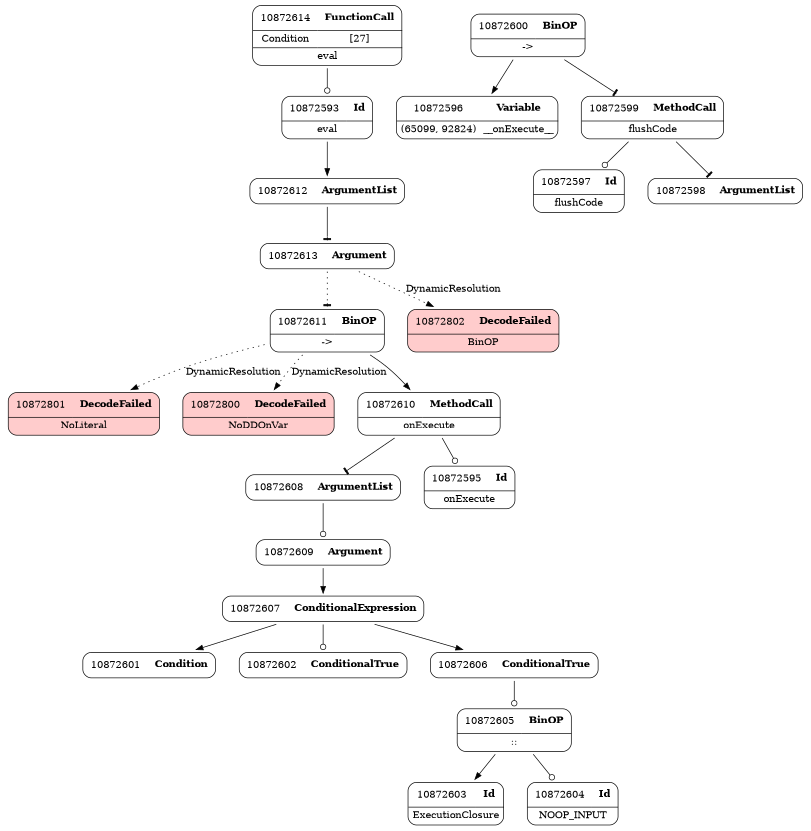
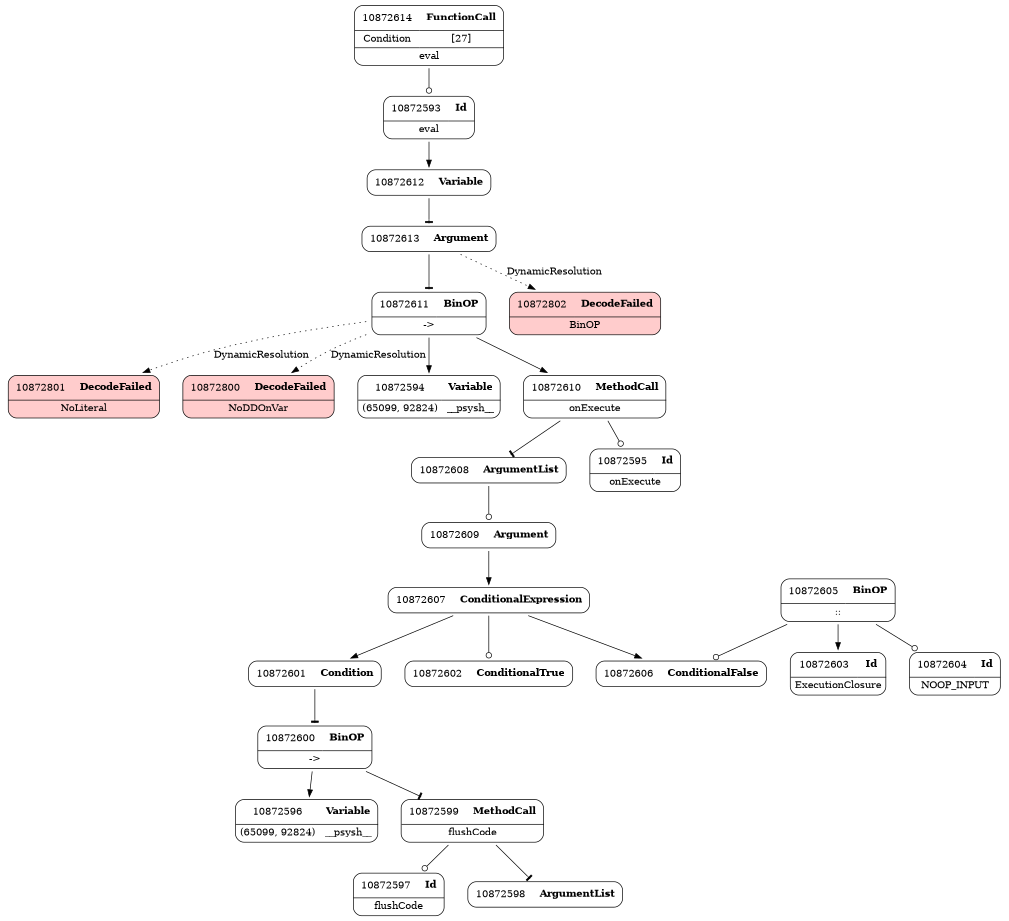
(519, 129) -> (348, 833)
(360, 190) -> (461, 182)
(327, 287) -> (429, 270)
none -> (429, 397)
(546, 664) -> (713, 673)
(514, 691) -> (753, 640)
none -> (315, 704)
